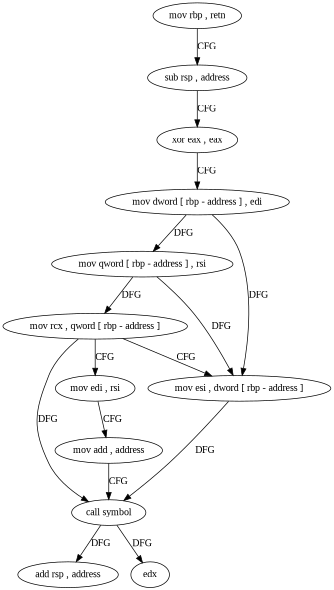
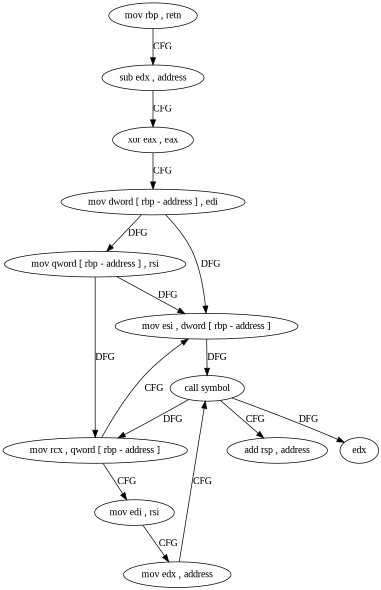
(197, 78) -> (153, 78)
(37, 420) -> (157, 417)
(109, 450) -> (177, 575)
(101, 544) -> (255, 419)
